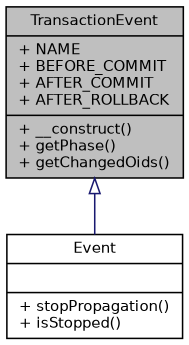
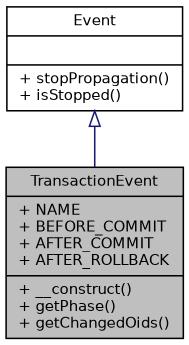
(95, 214) -> (95, 147)
